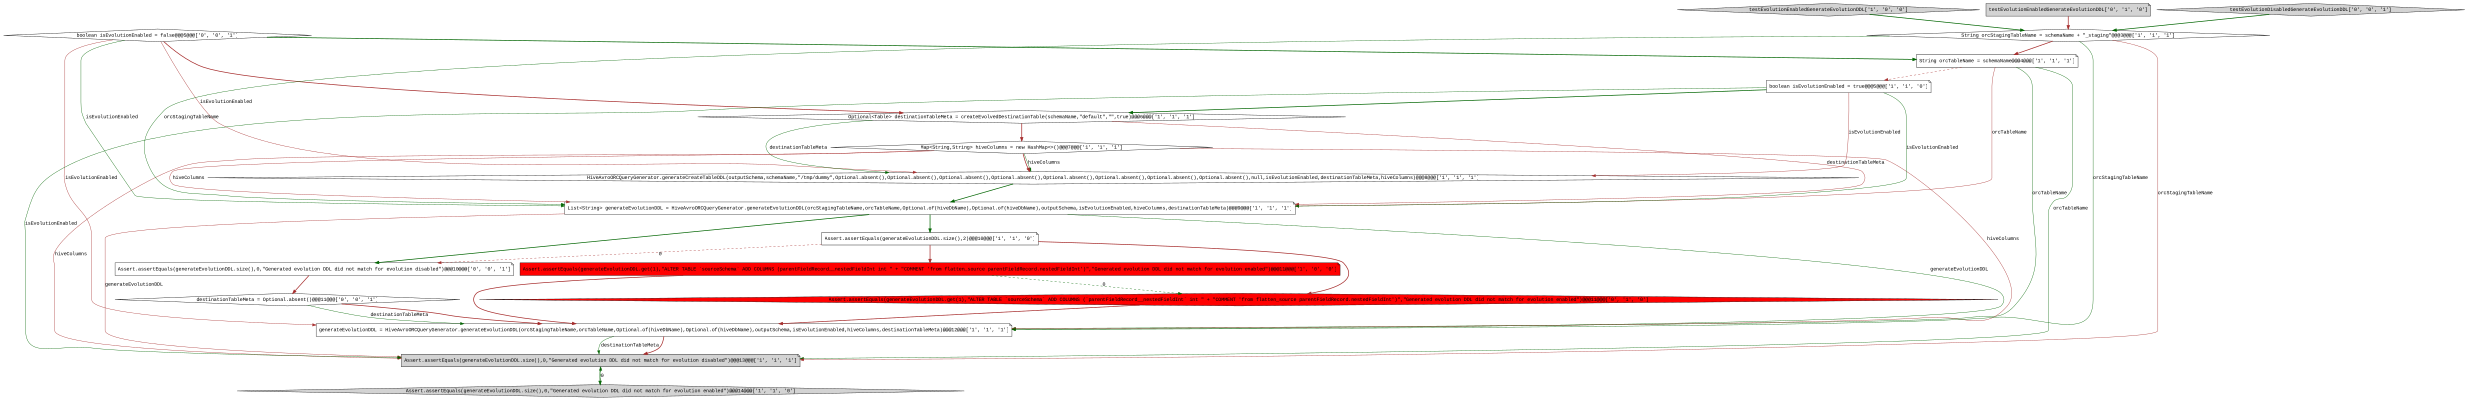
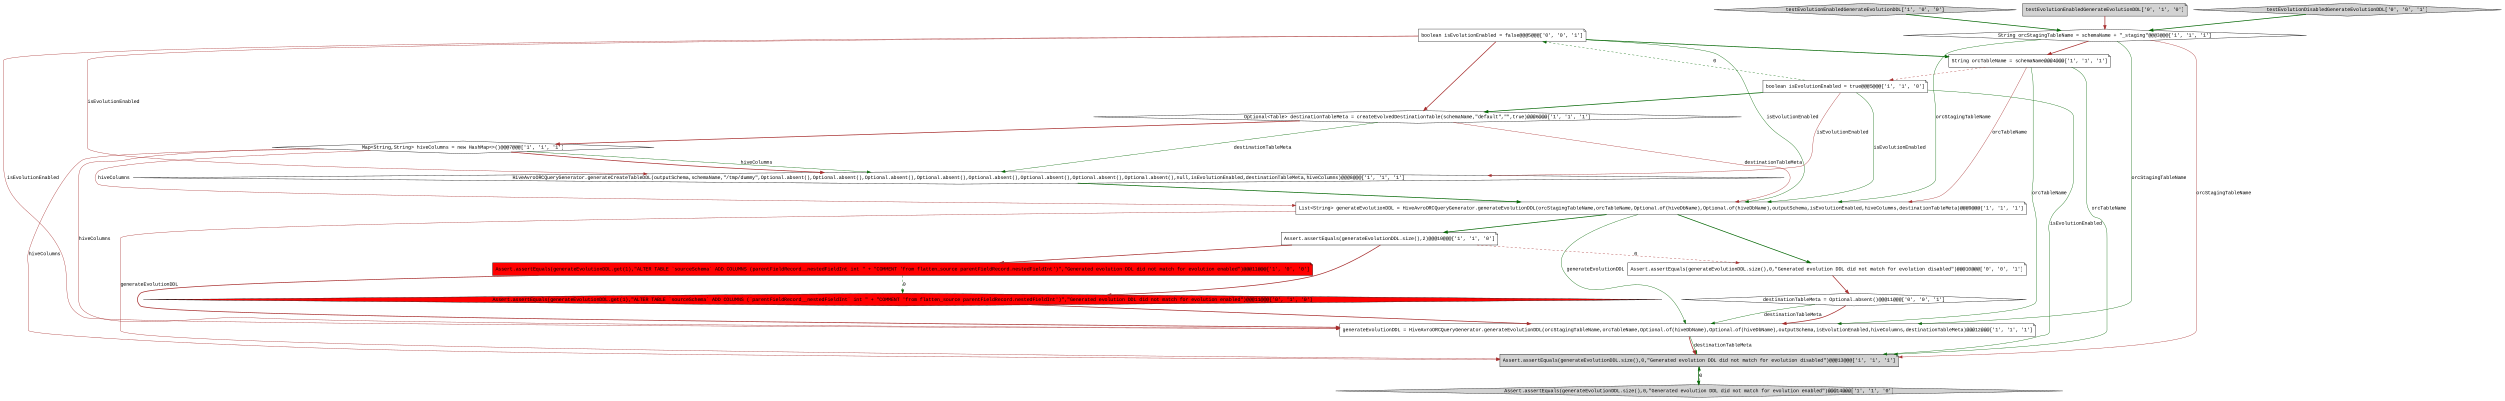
(158, 35) -> (1502, 35)
none -> (1675, 61)
